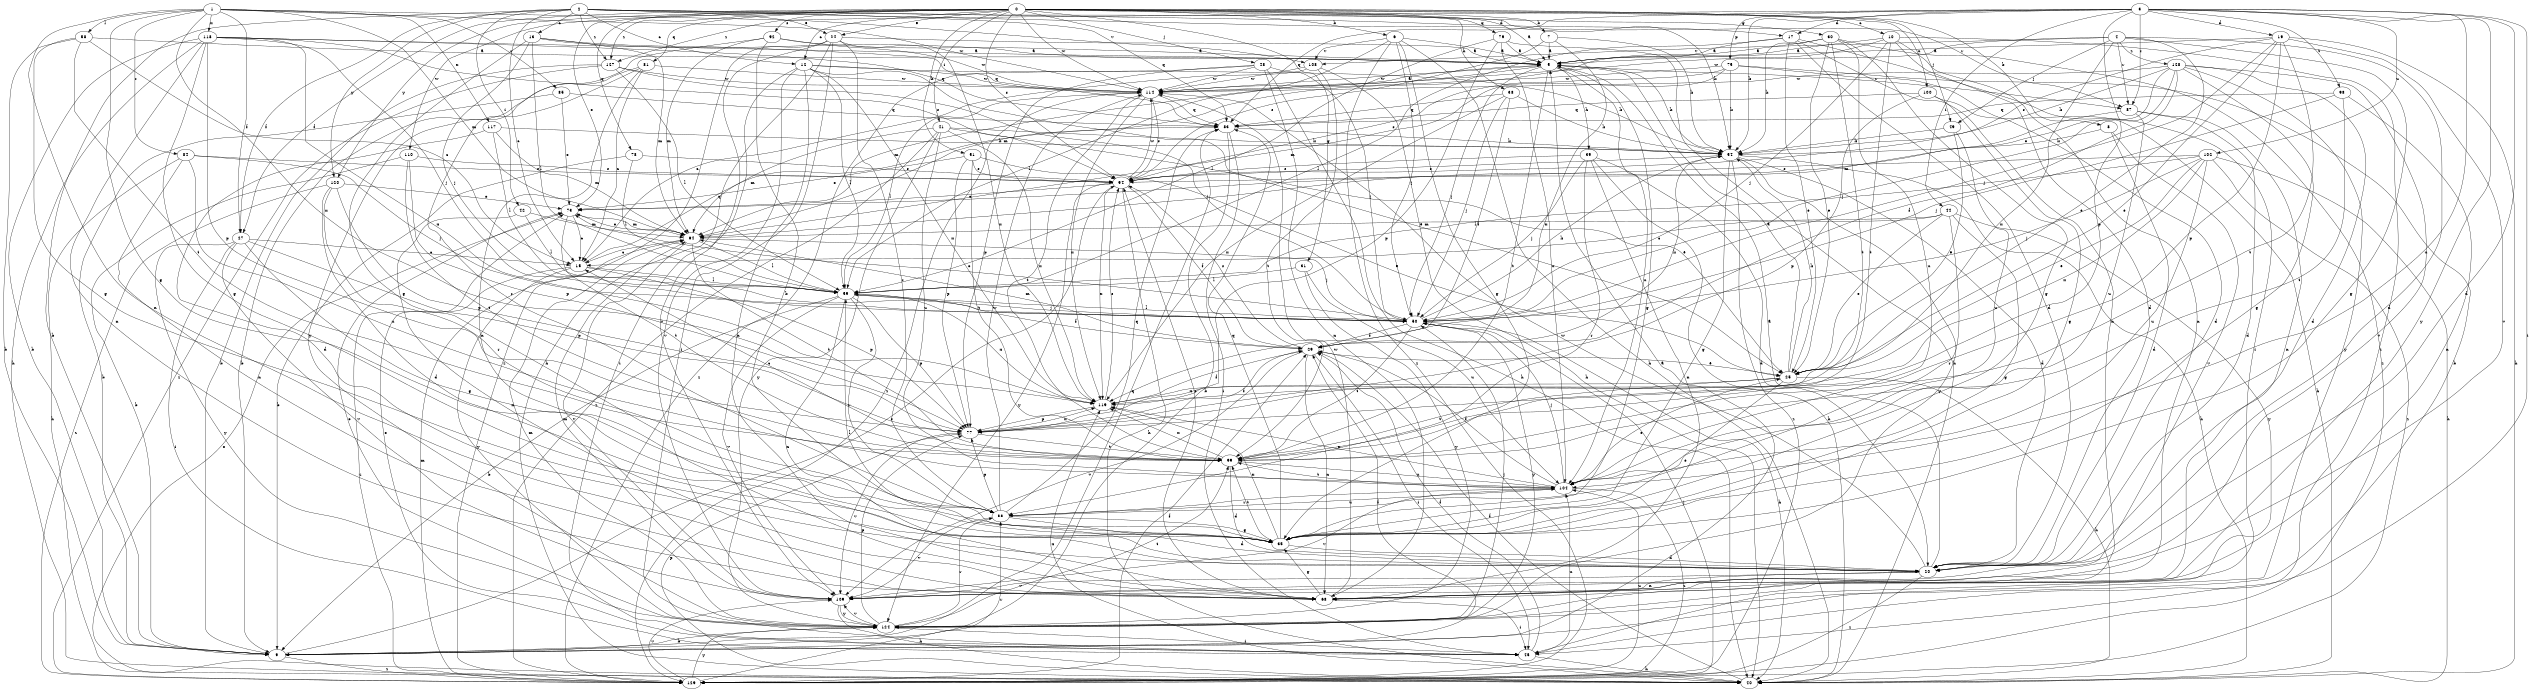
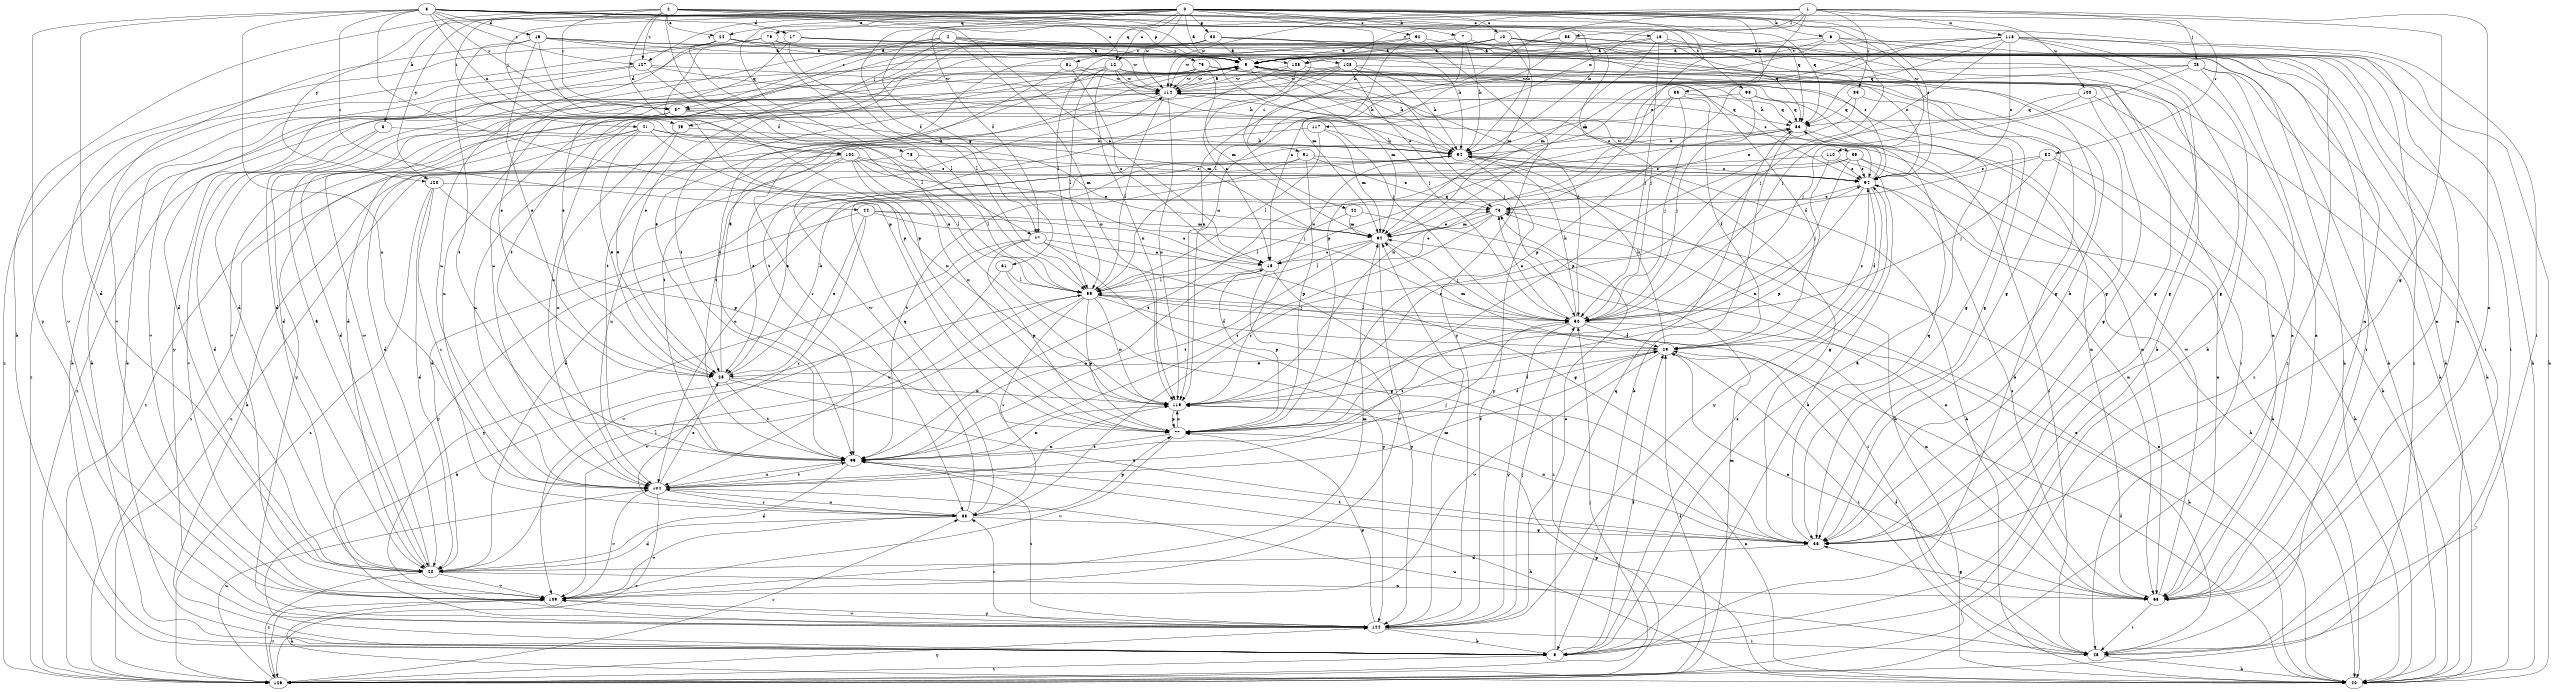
(1184, 18) -> (660, 113)
(901, 278) -> none
(2109, 611) -> (1600, 607)
